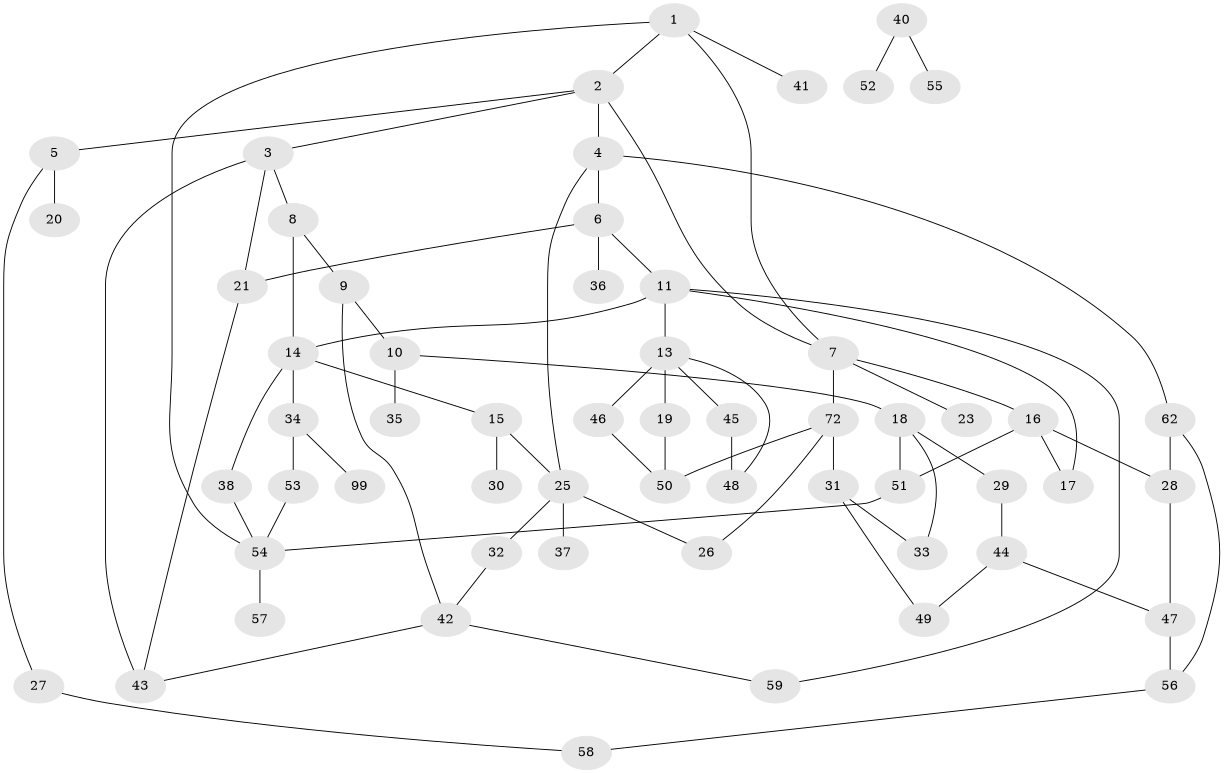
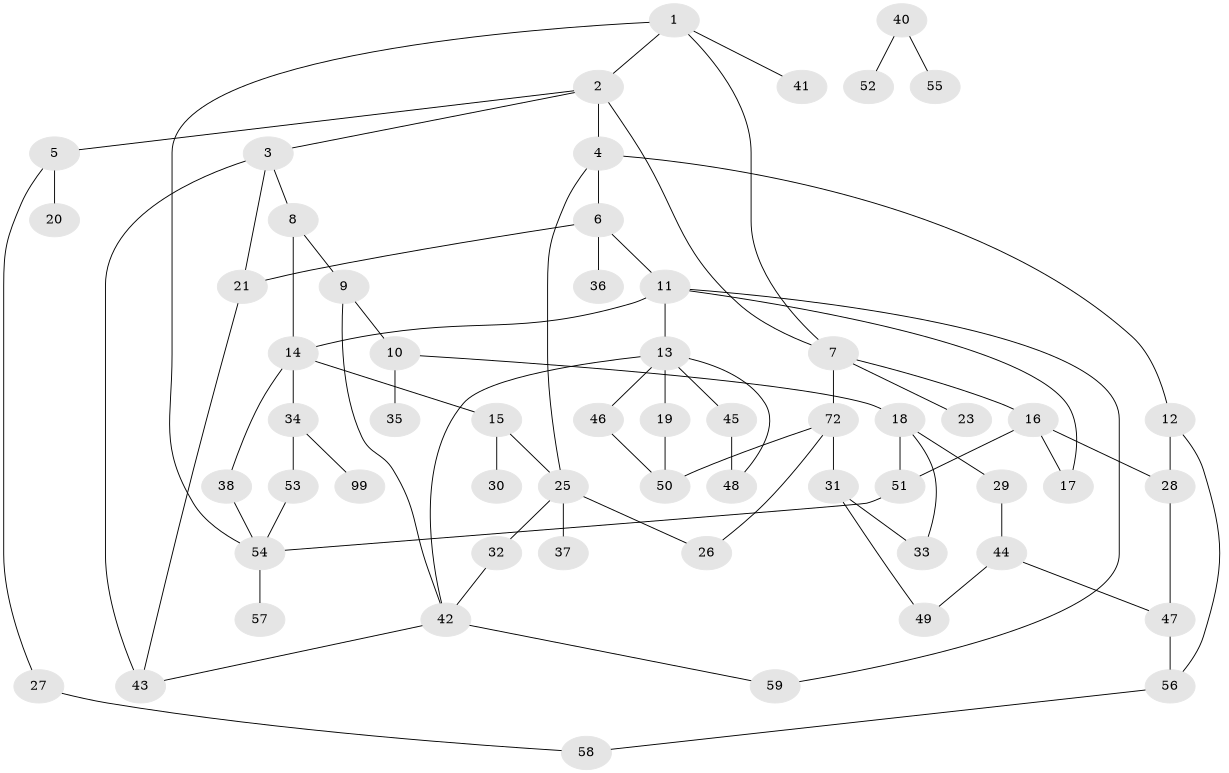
none -> (457, 413)
(1170, 420) -> (1170, 420)
